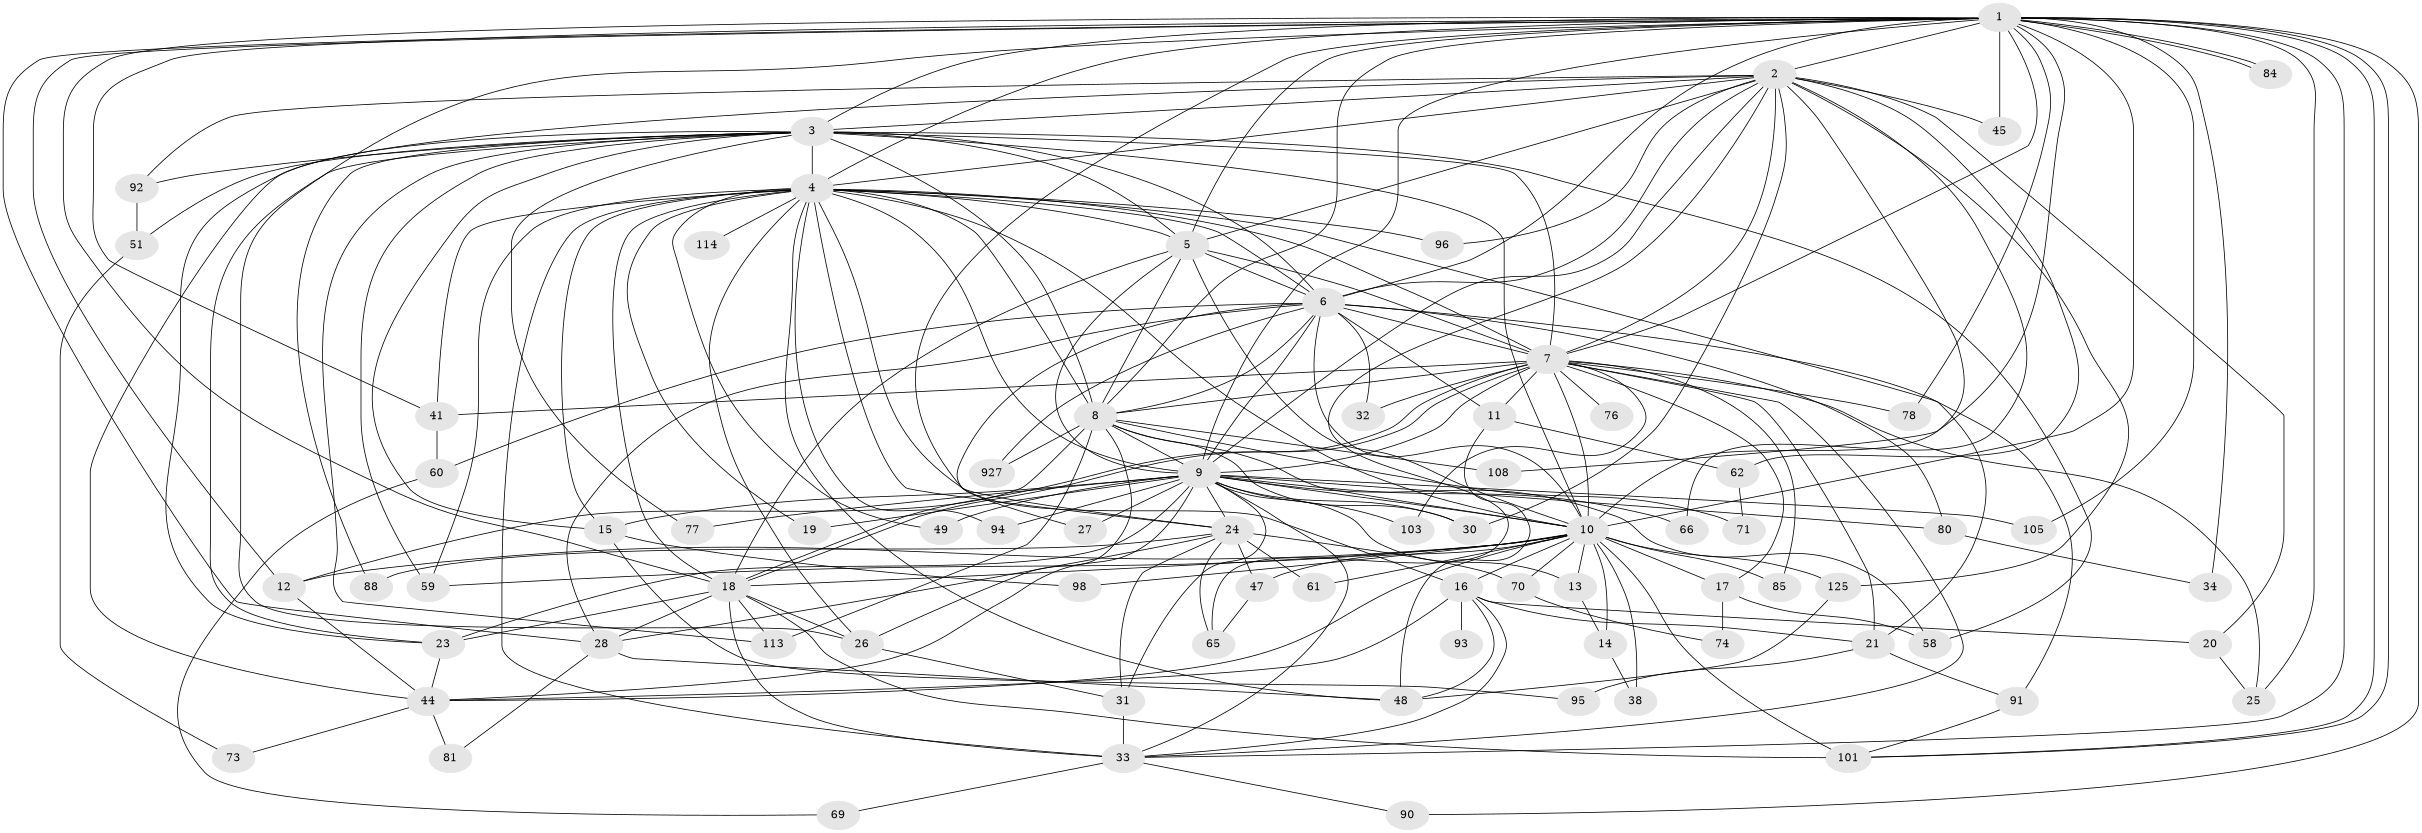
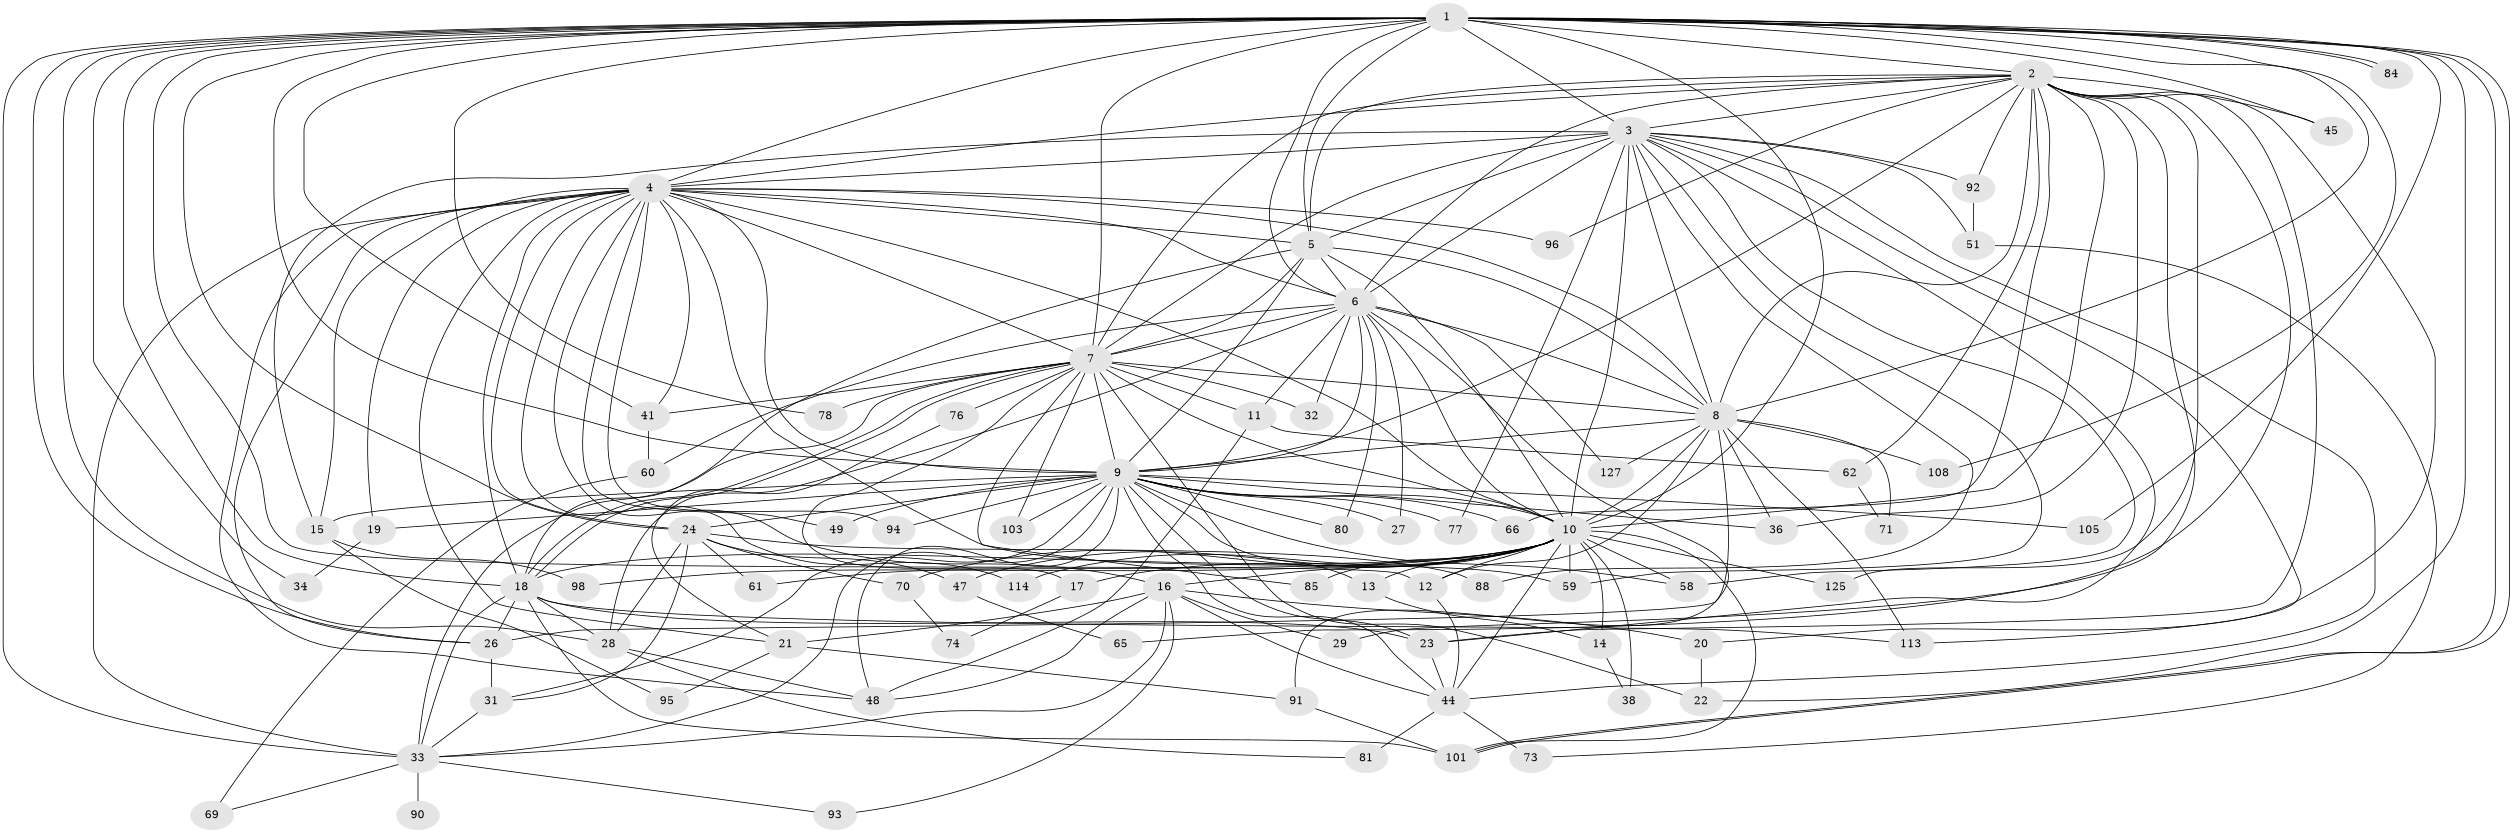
none -> (1932, 284)
(1780, 428) -> (653, 539)
(992, 473) -> (1611, 473)
(1470, 530) -> (1776, 530)
none -> (1295, 560)
(2077, 560) -> (338, 559)
(1200, 584) -> none
(1826, 616) -> (1628, 559)
none -> (1340, 644)
(1614, 680) -> (867, 585)
(2419, 696) -> none
(2254, 701) -> (1701, 701)
none -> (627, 787)
